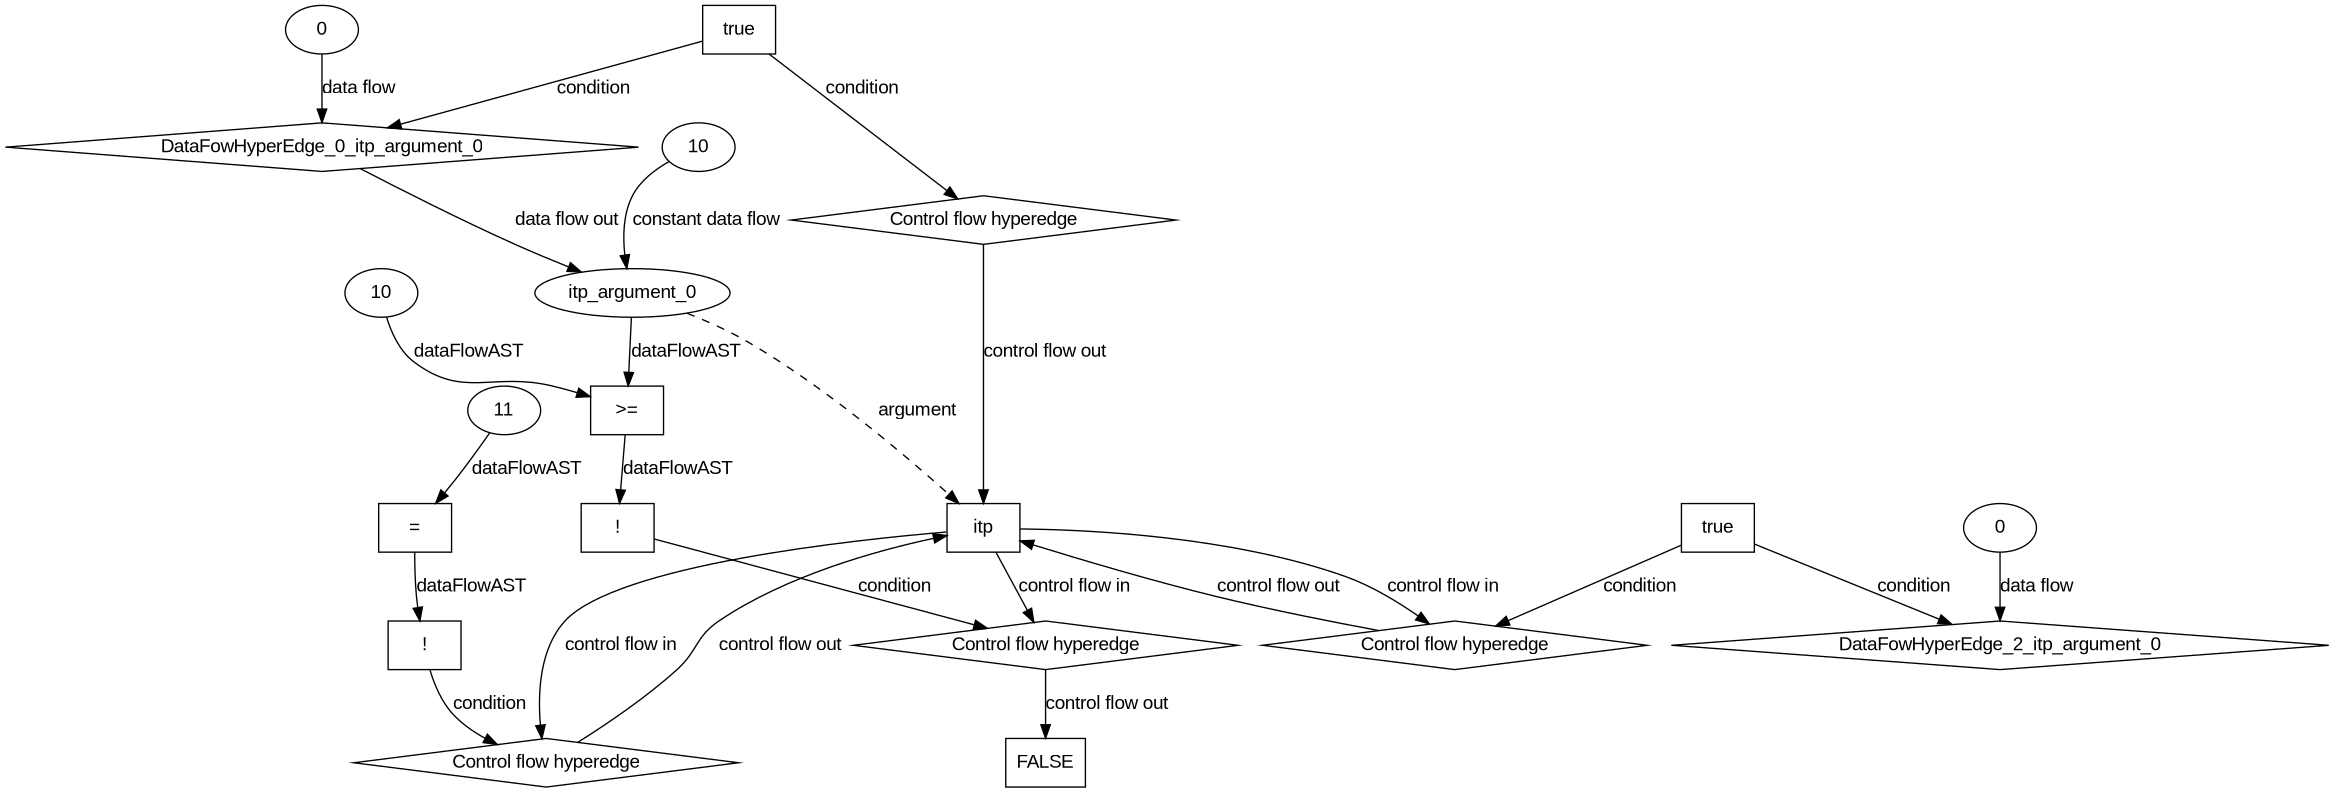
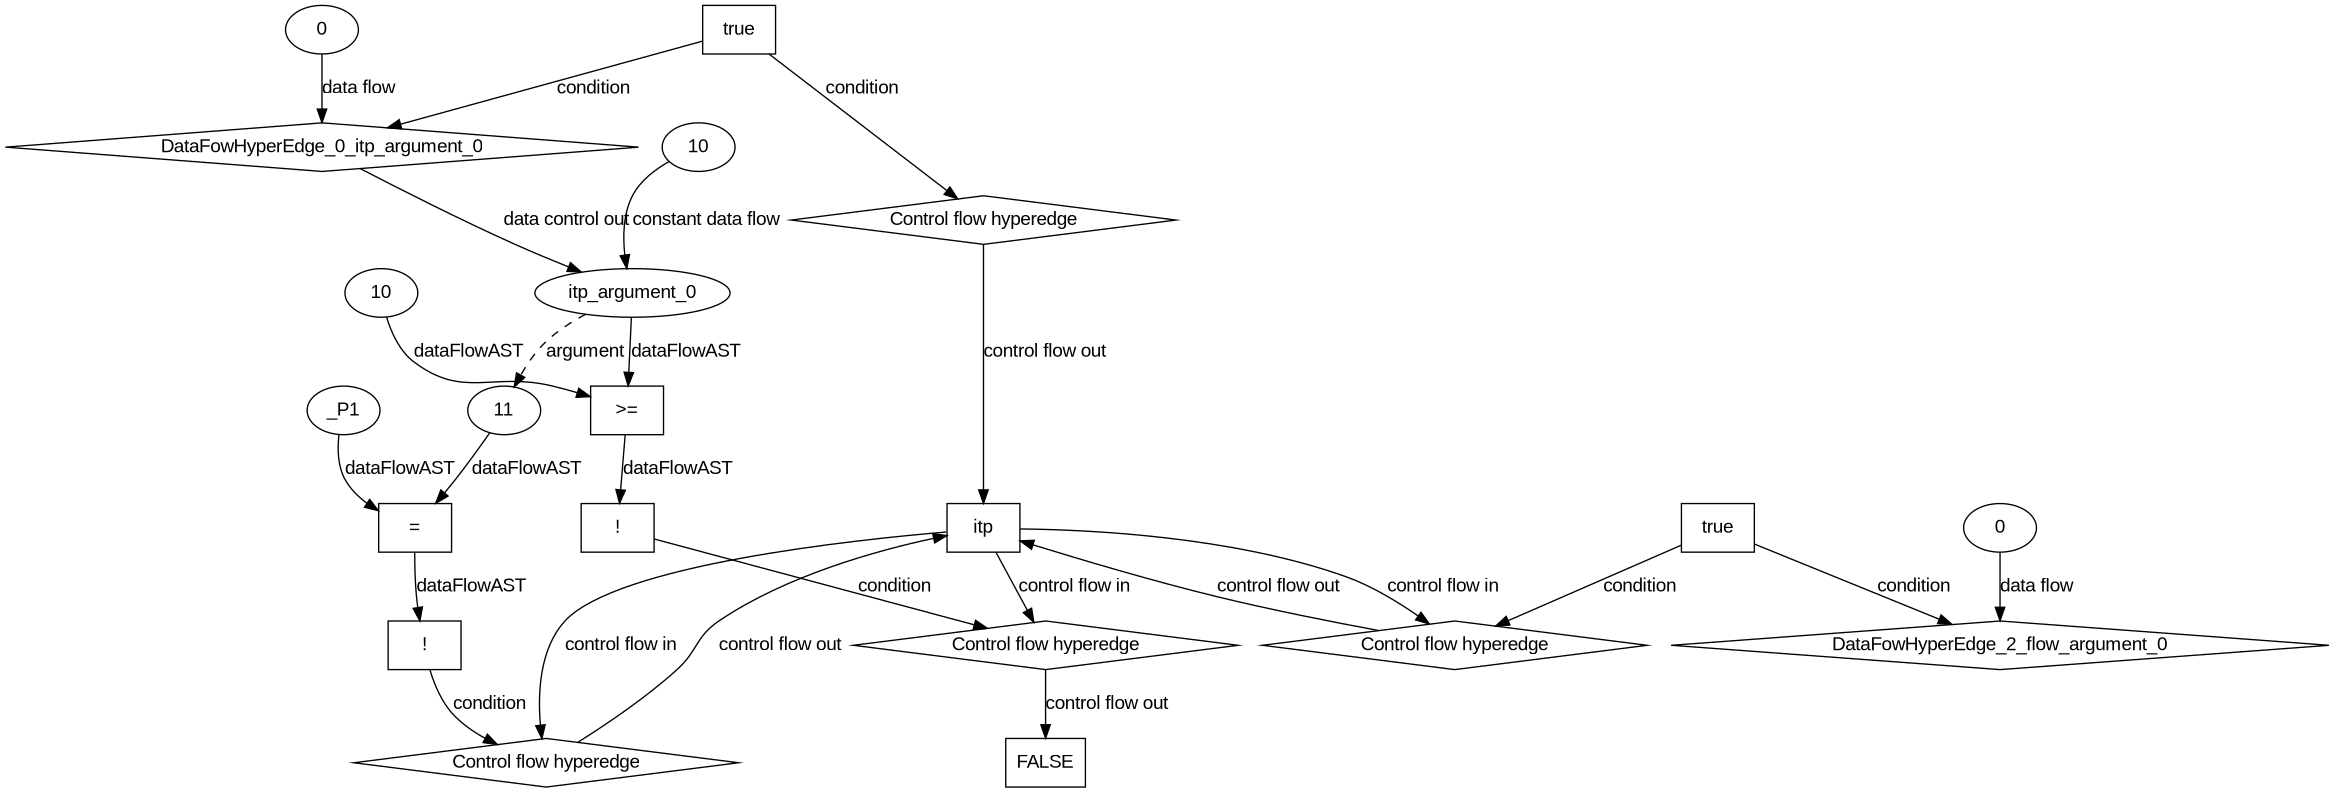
(567, 220) -> (567, 220)
(825, 393) -> (548, 340)
none -> (344, 410)
(2000, 645) -> (2000, 645)
